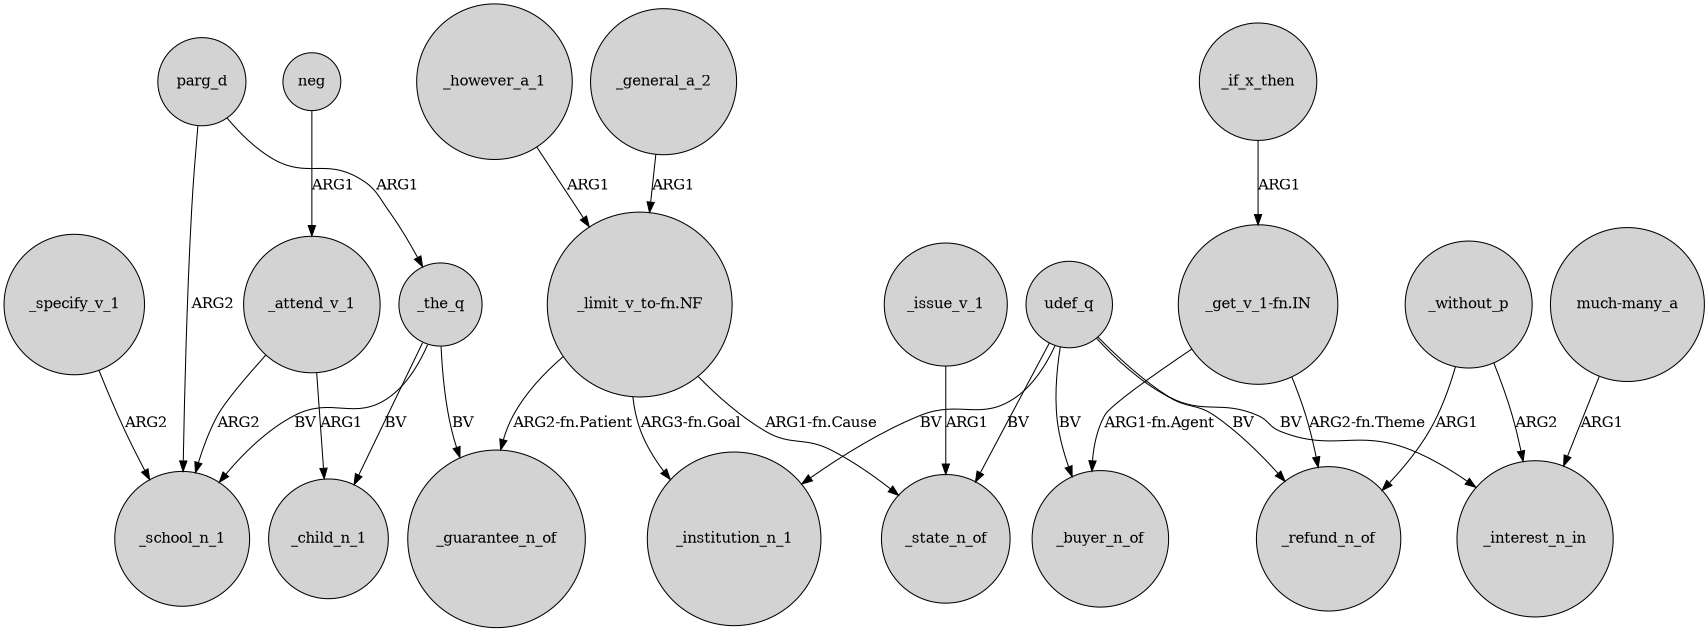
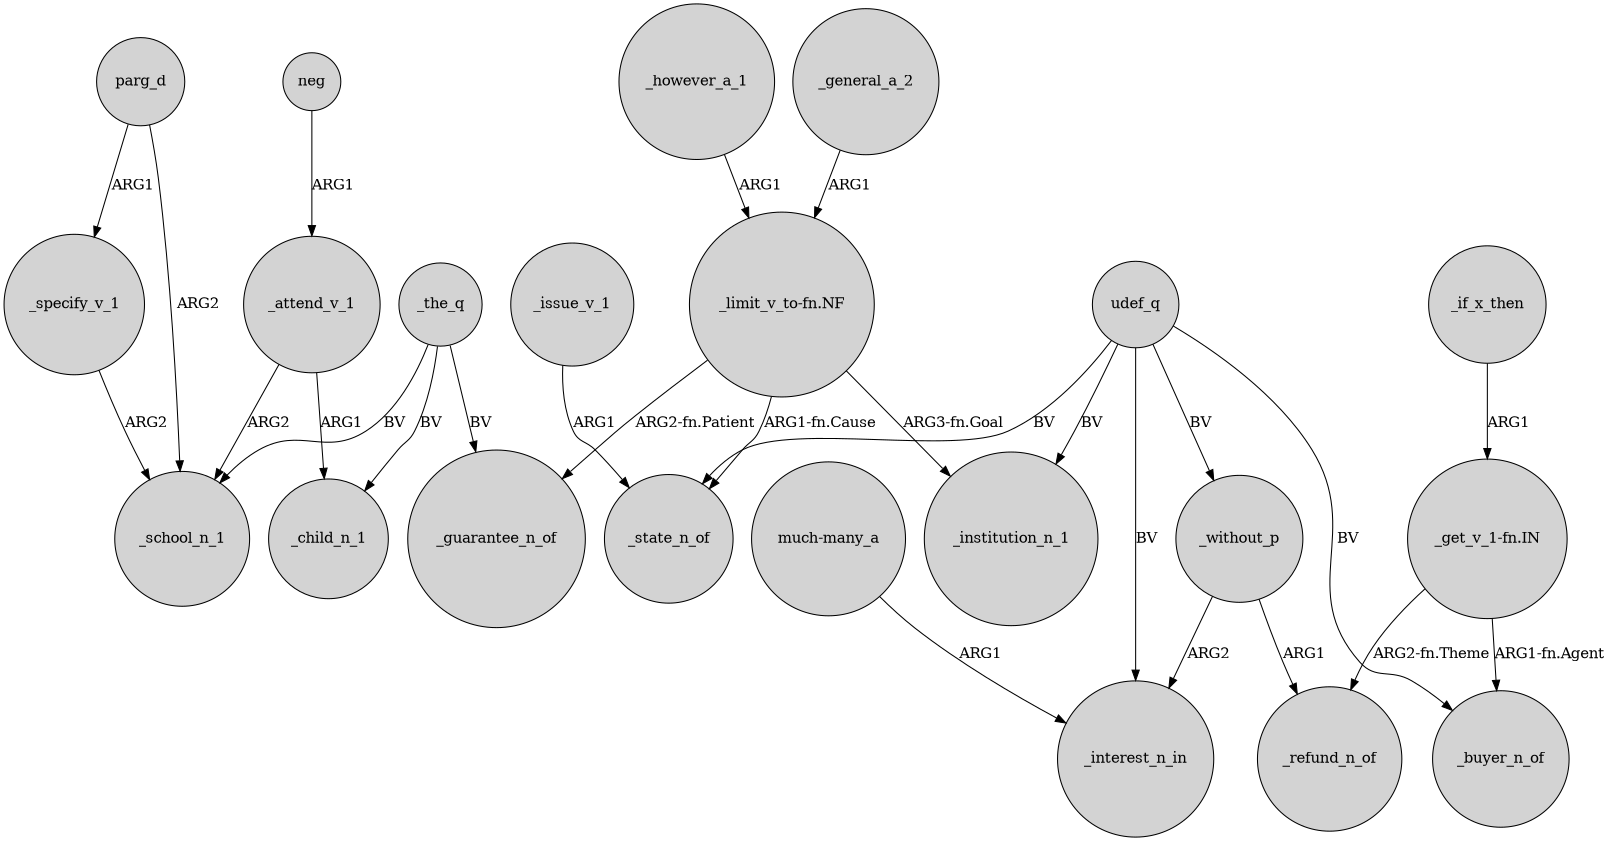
(335, 169) -> (113, 176)
(1215, 416) -> (1181, 407)
